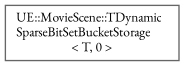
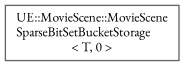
(92, 33) -> (92, 33)
